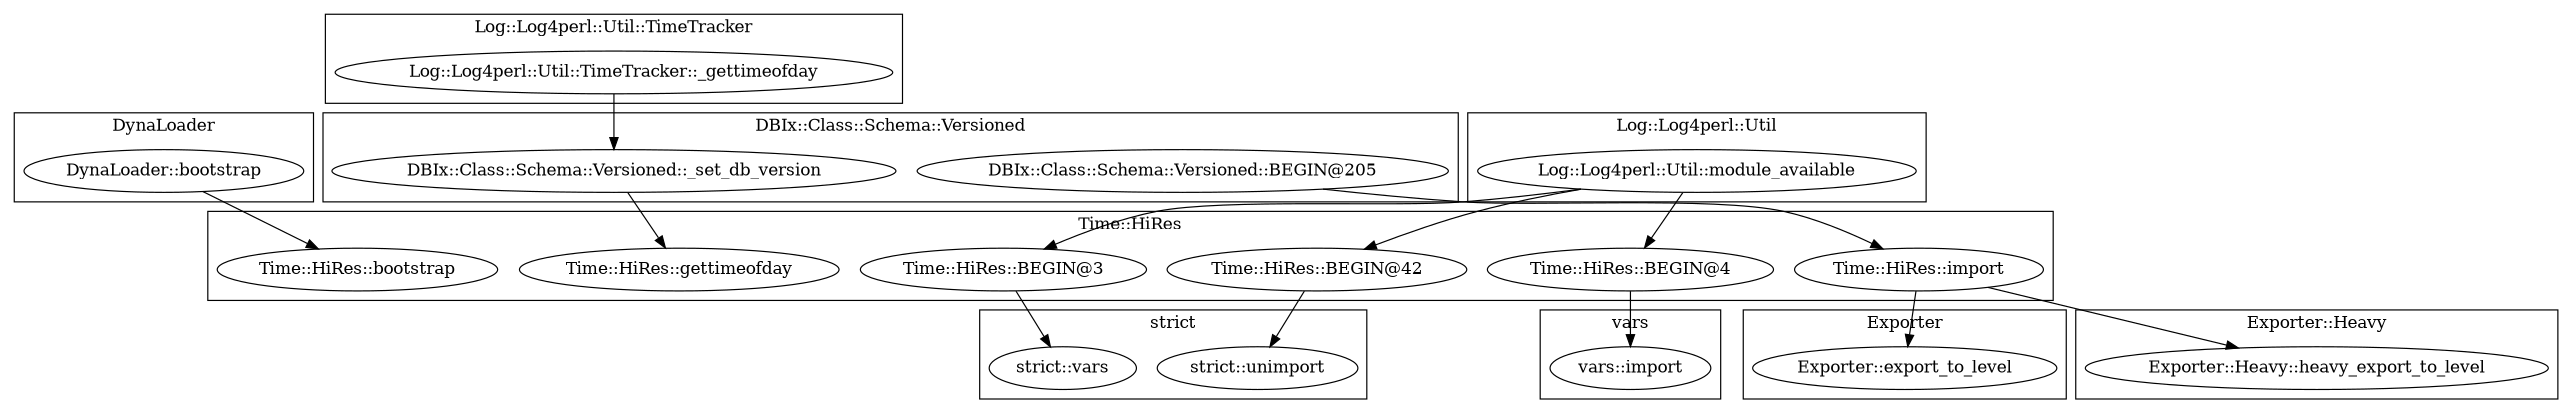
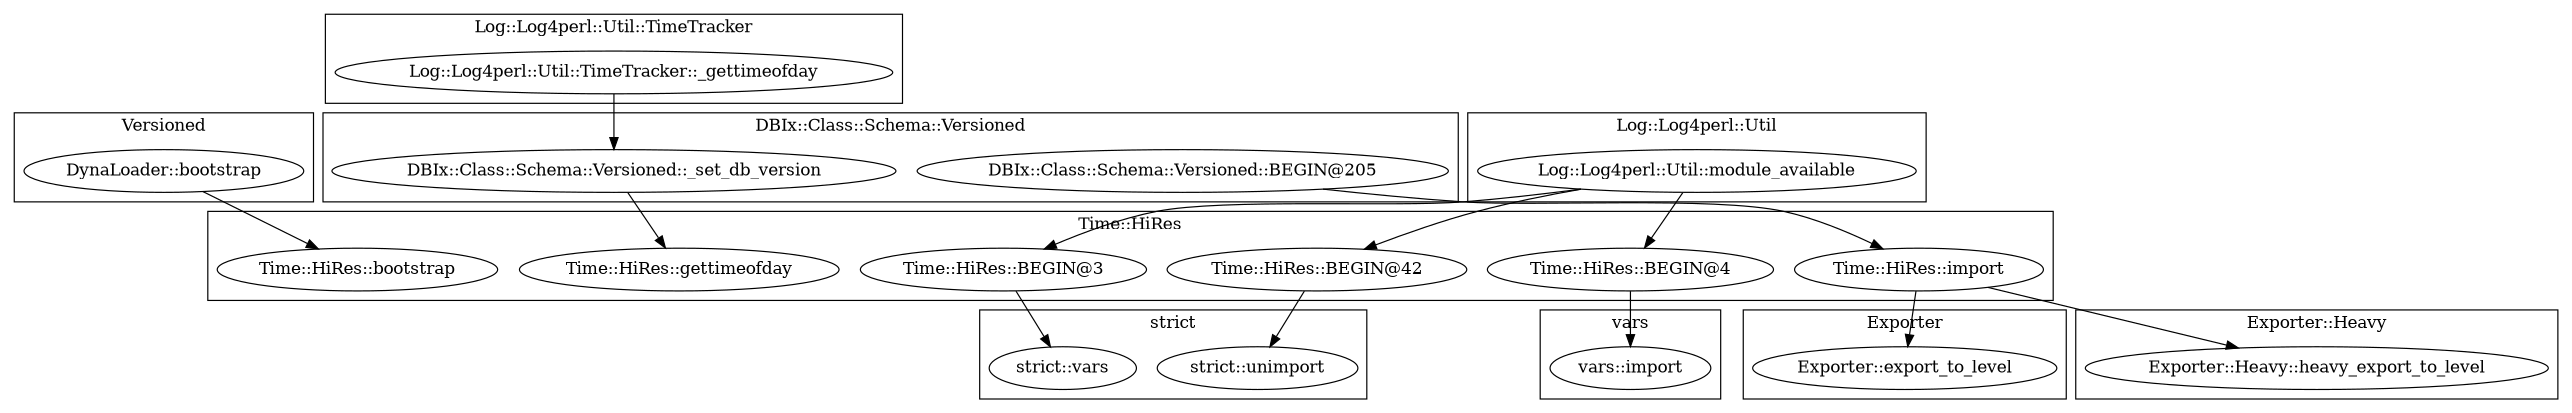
(164, 126) -> (164, 126)
